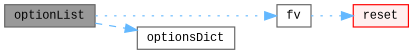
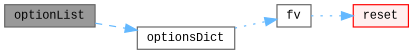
(180, 16) -> (250, 25)
